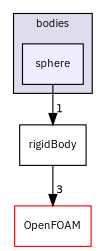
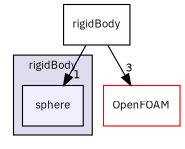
(53, 24) -> (53, 66)
(53, 101) -> (76, 63)
